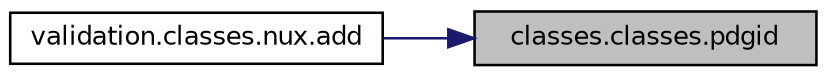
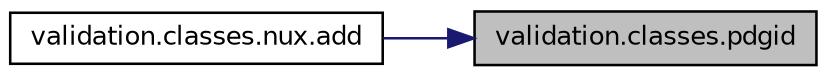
(646, 38) -> (646, 38)
